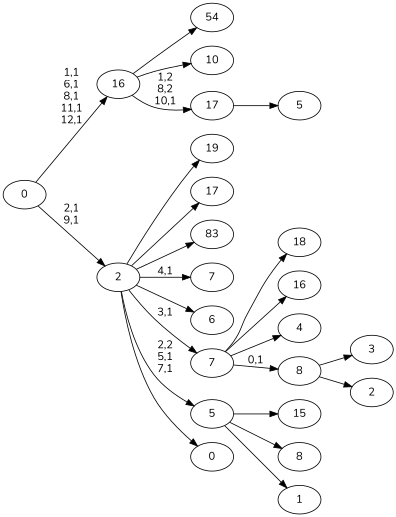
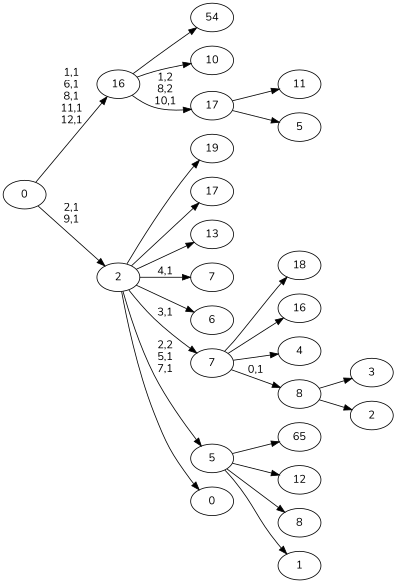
none -> (300, 84)
(212, 234) -> (212, 234)
(300, 414) -> (300, 437)
none -> (300, 480)
